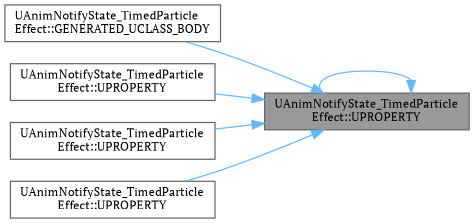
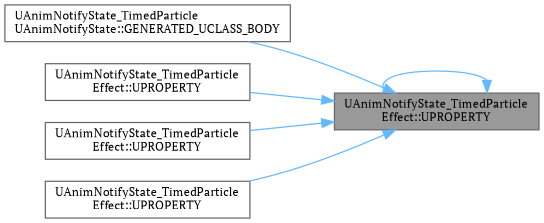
(113, 23) -> (148, 23)
